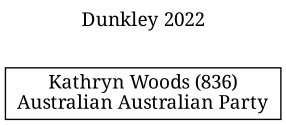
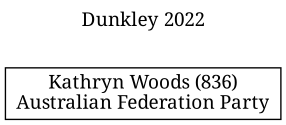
(143, 94) -> (143, 94)
